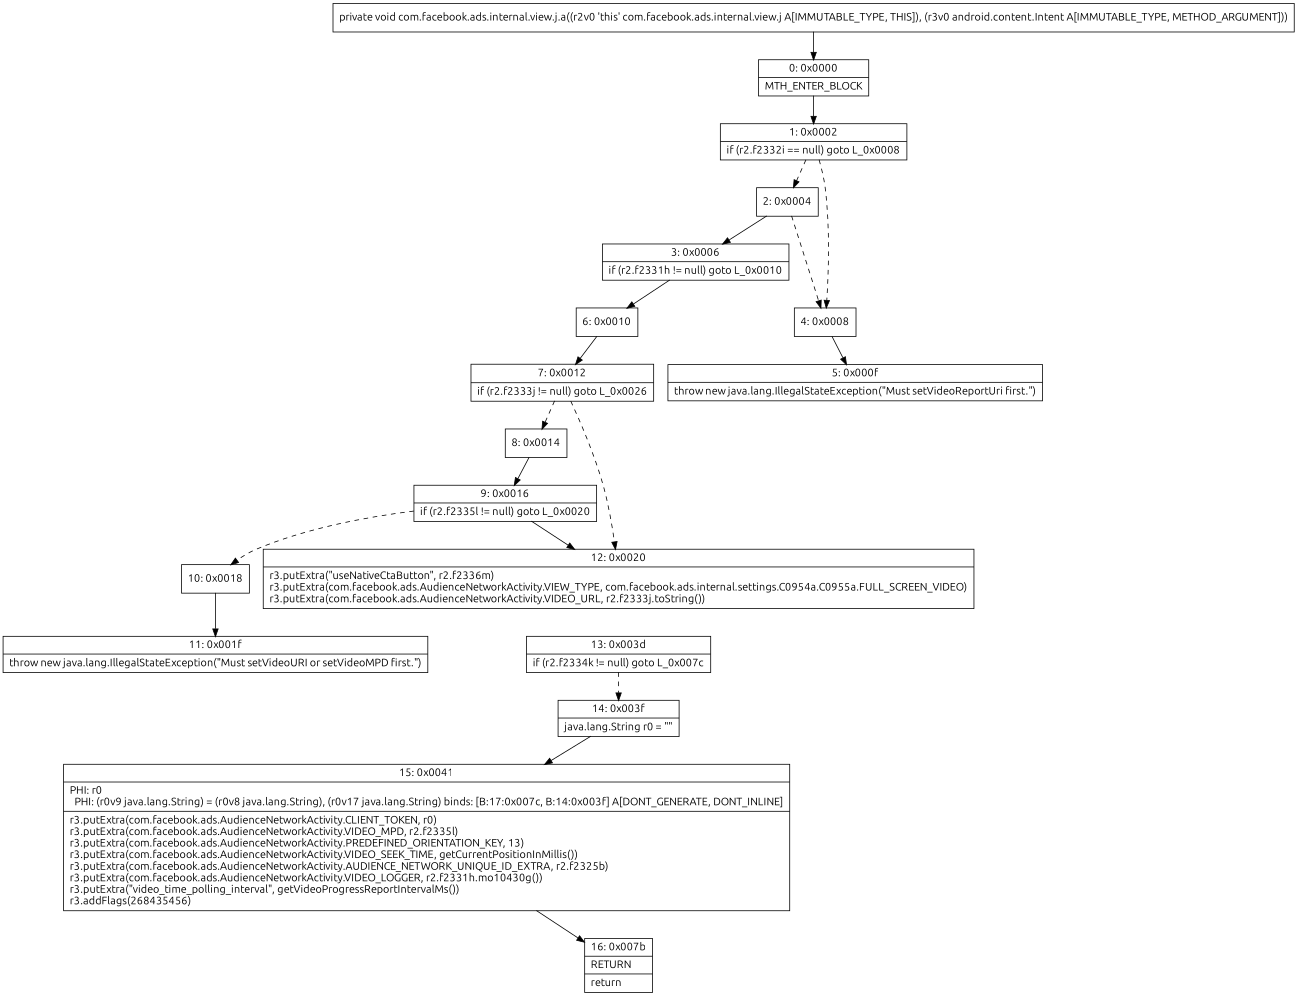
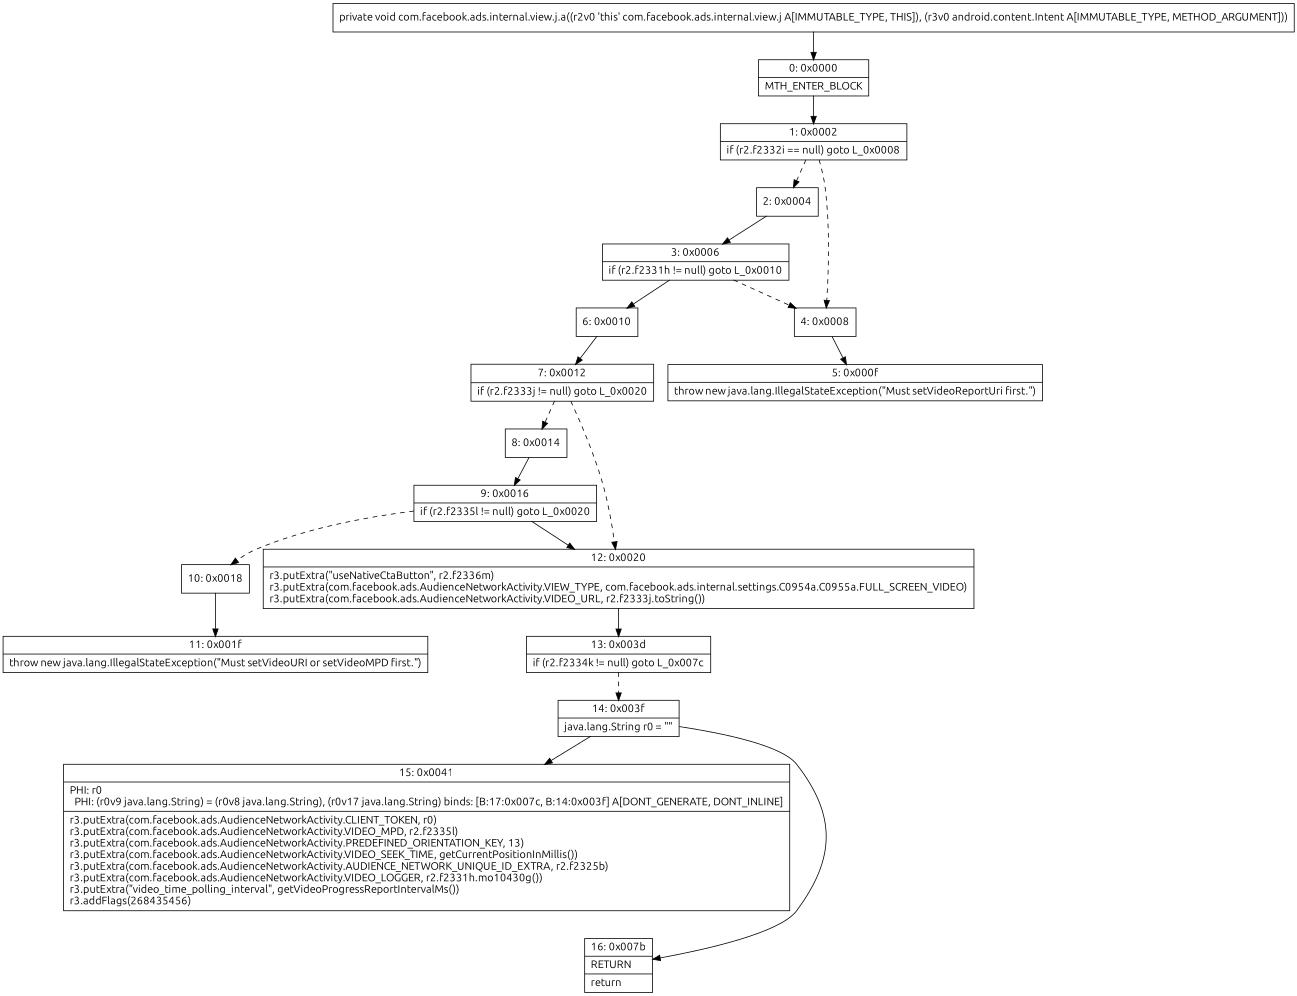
(805, 258) -> (761, 293)
(562, 392) -> (562, 392)
none -> (619, 619)
(557, 924) -> (825, 848)
